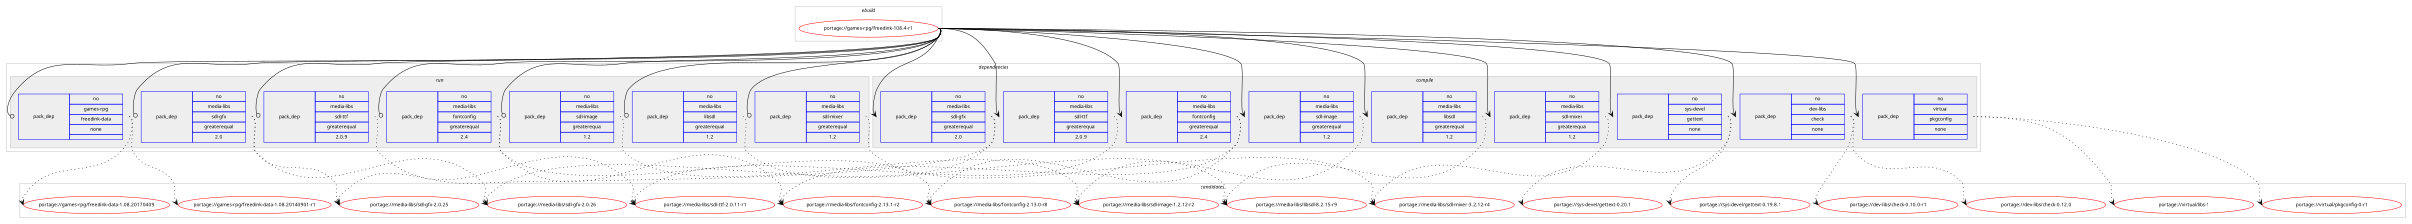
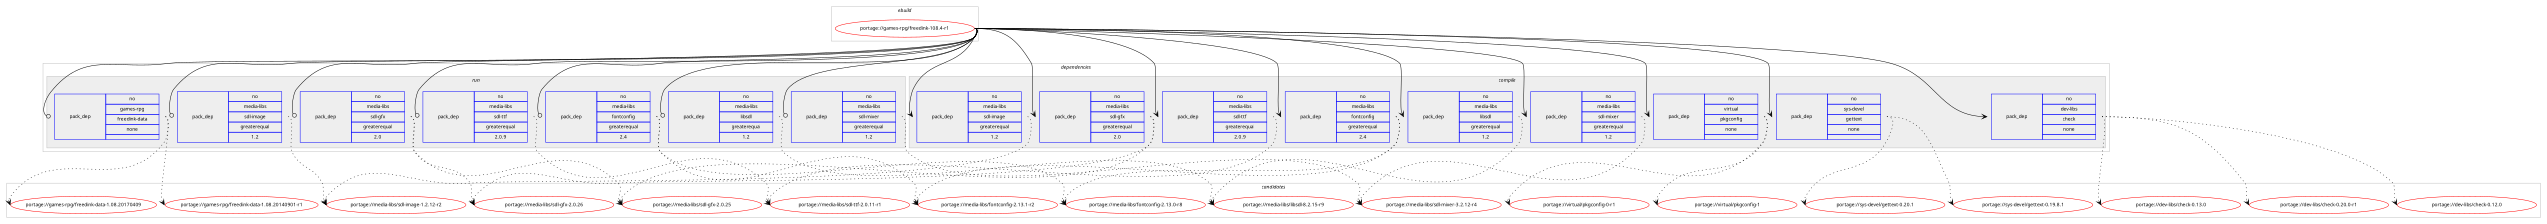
(1888, 205) -> (2319, 205)
none -> (2171, 205)
(2184, 205) -> (1727, 205)
